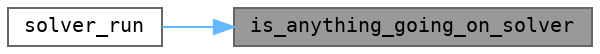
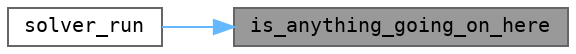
(413, 27) -> (401, 27)
